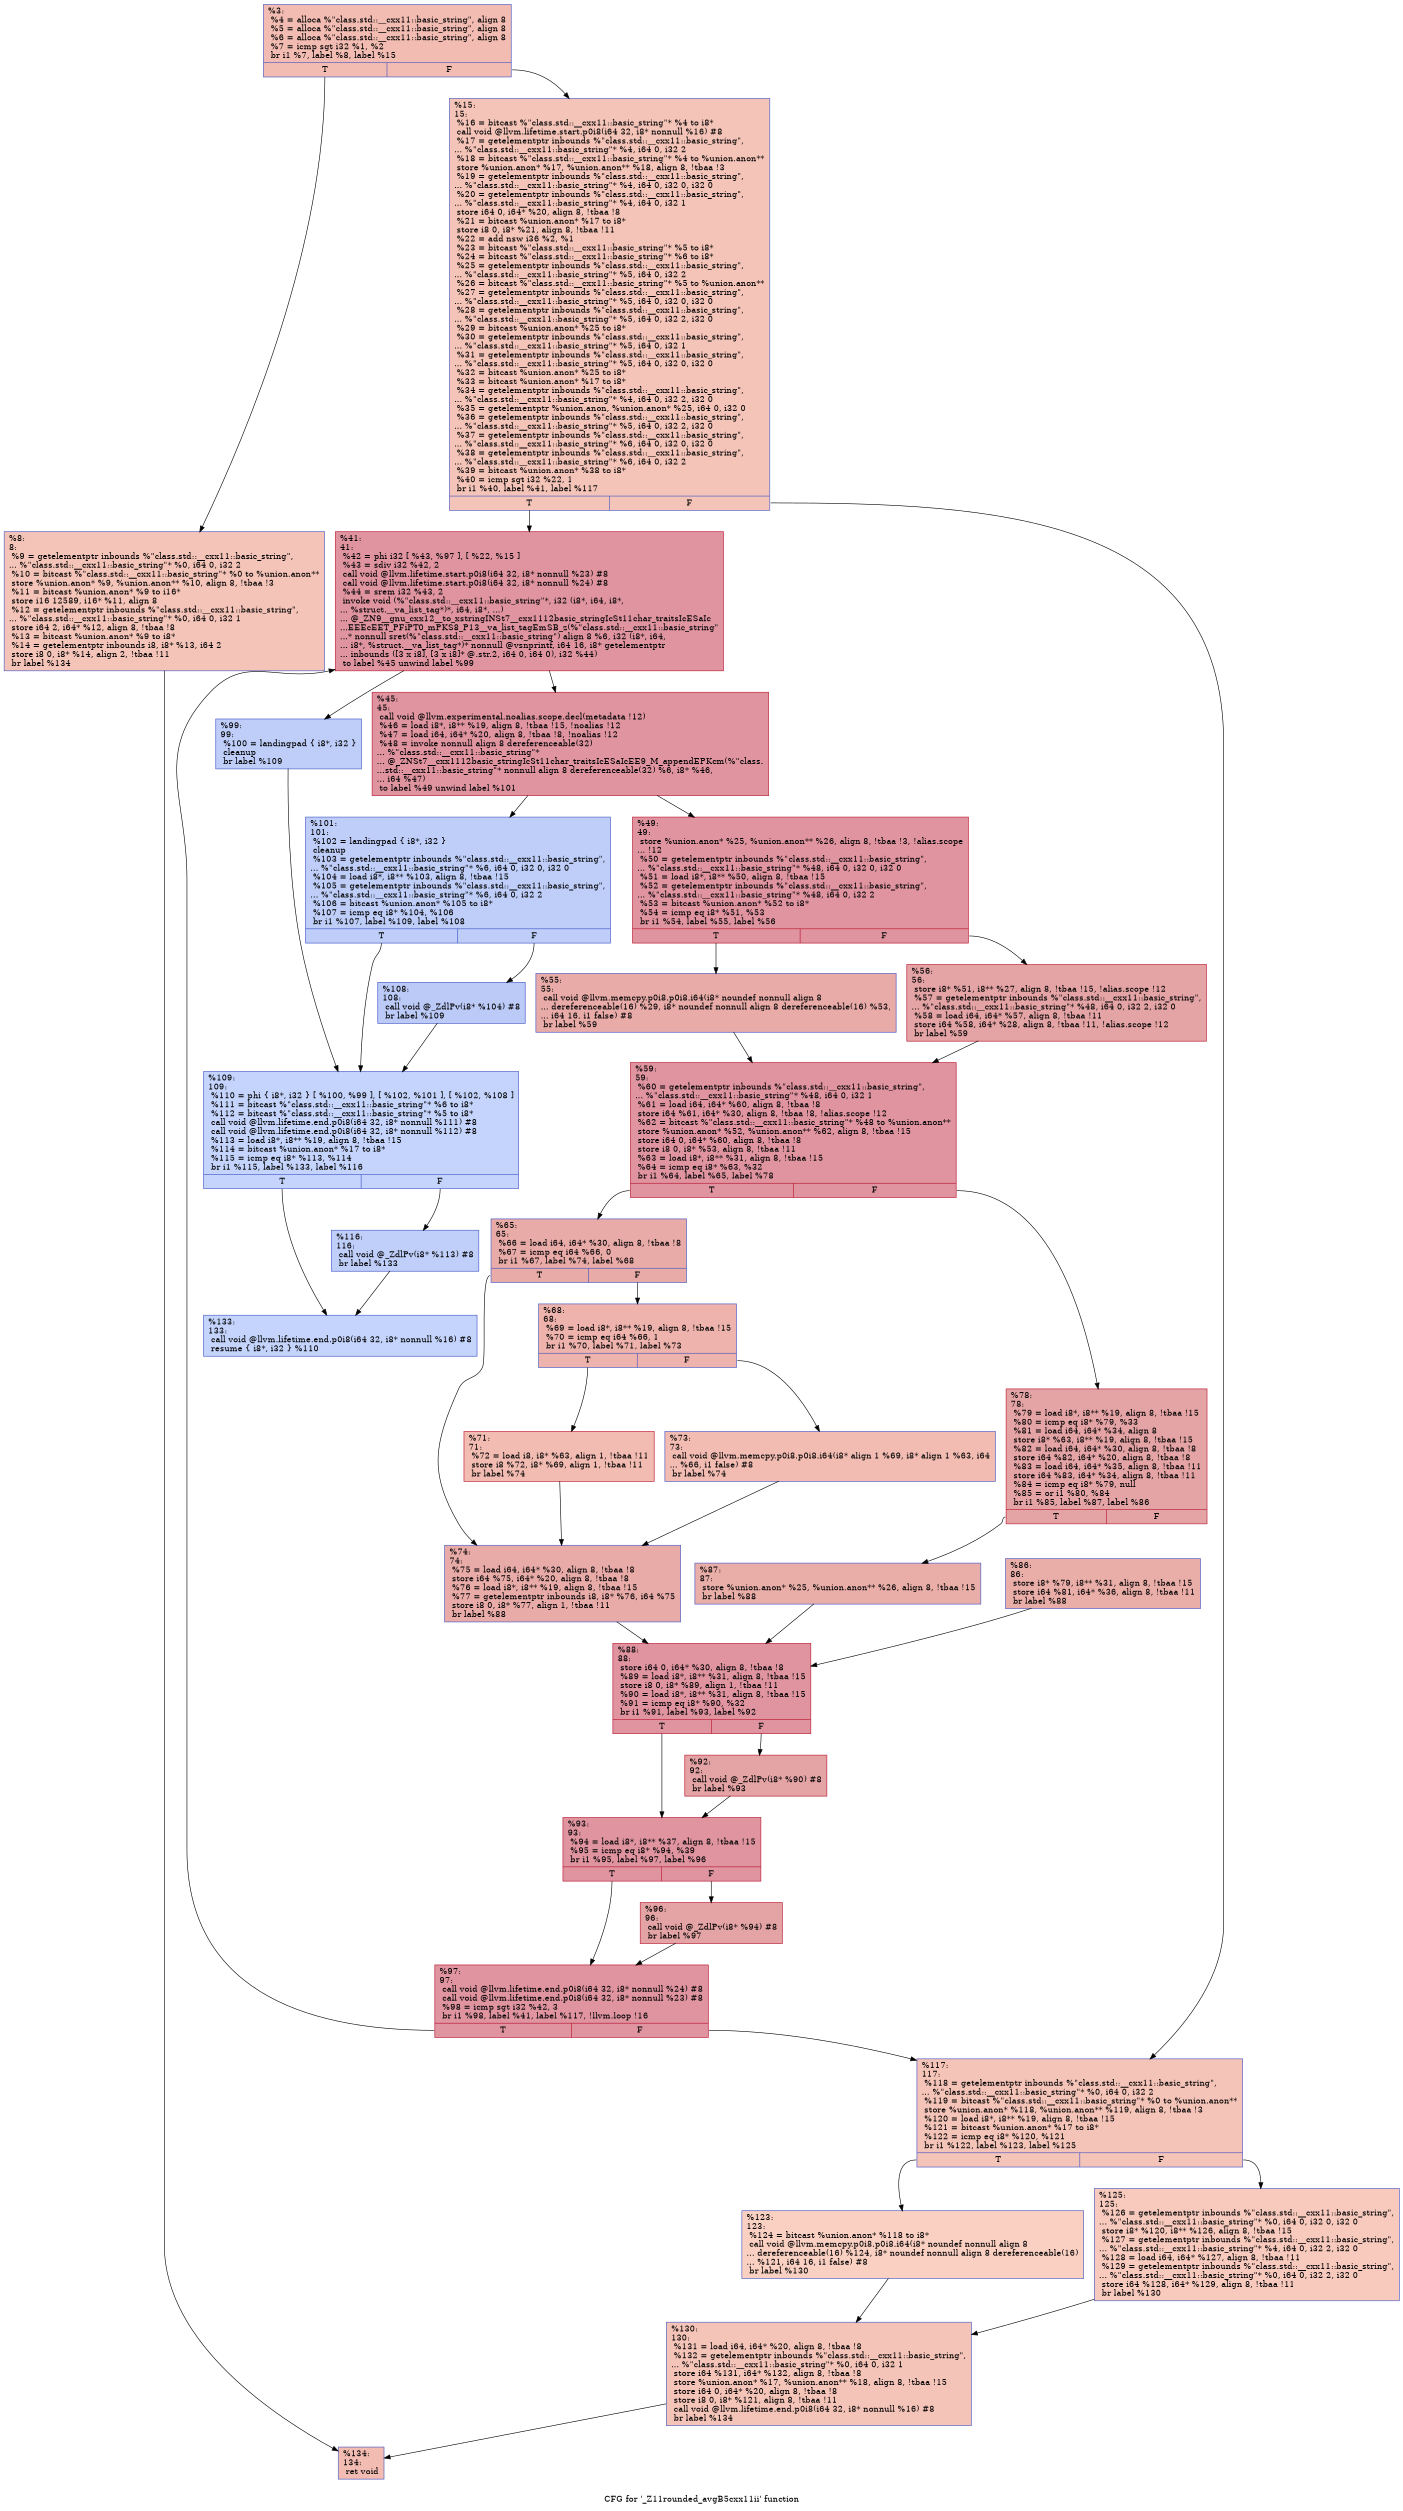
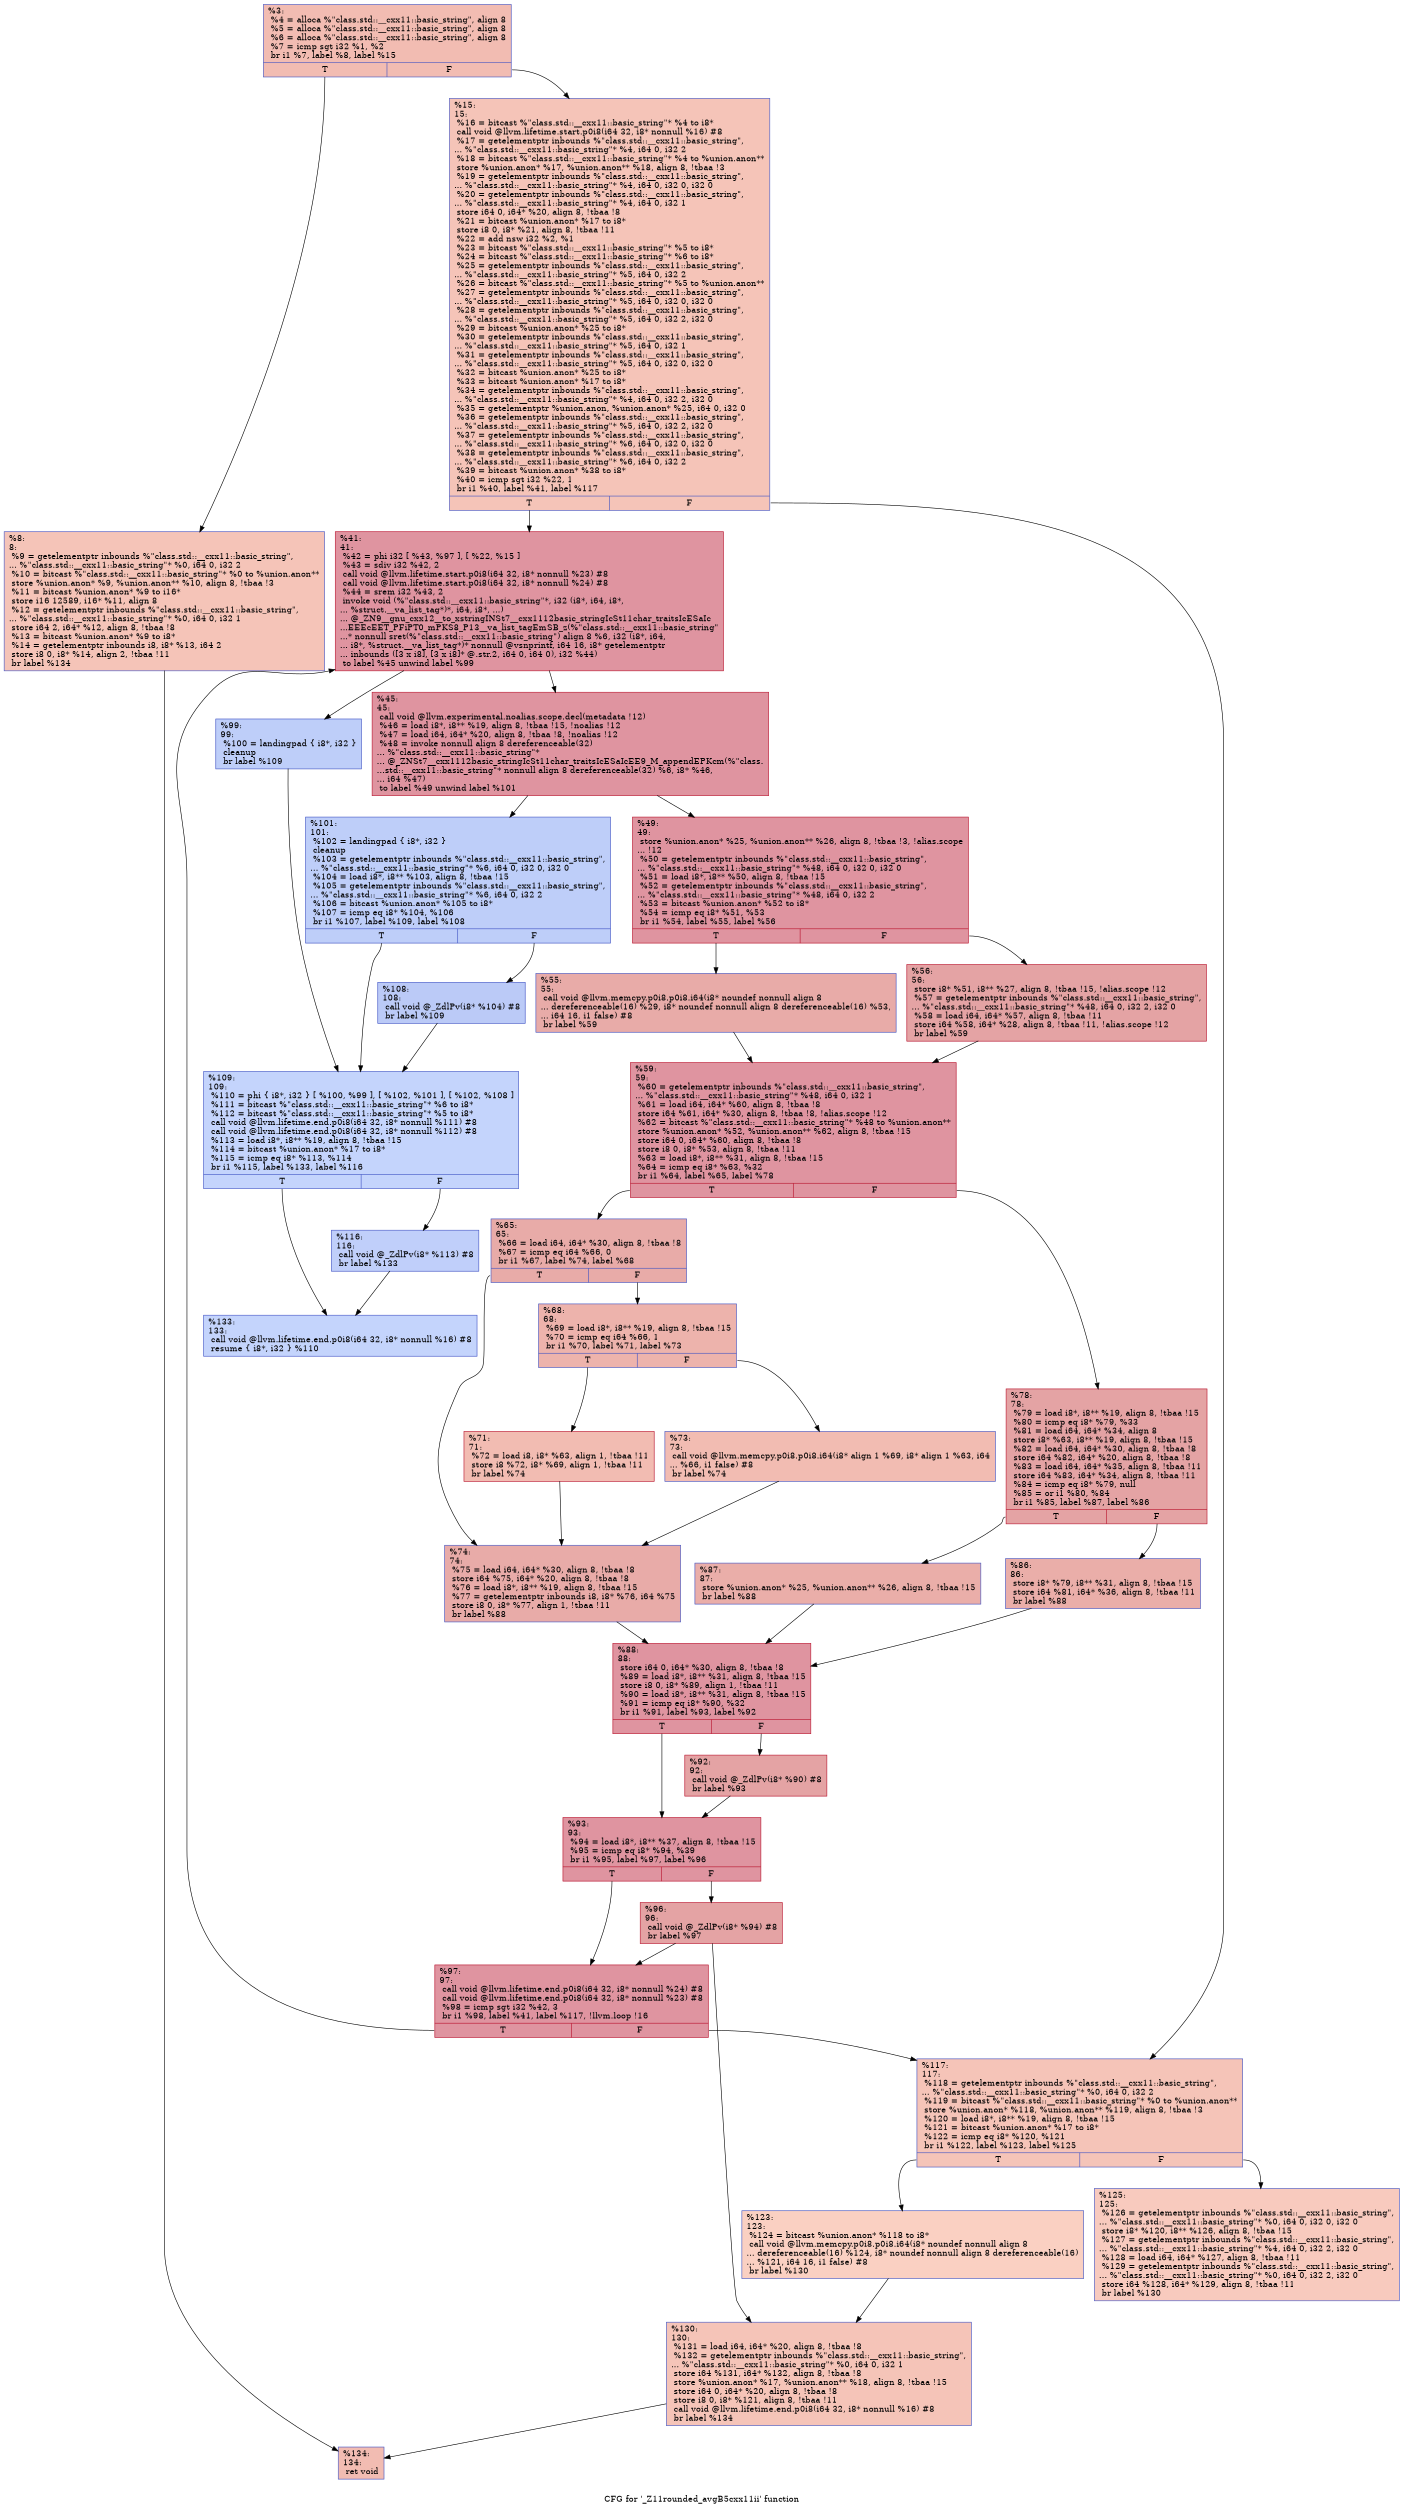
(514, 239) -> (514, 239)
none -> (1153, 1540)
(1036, 2317) -> (724, 2132)
